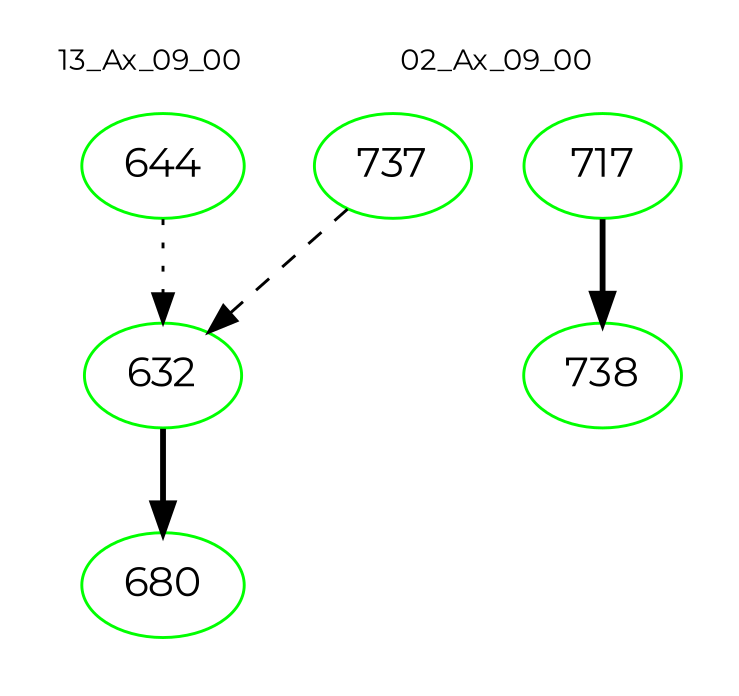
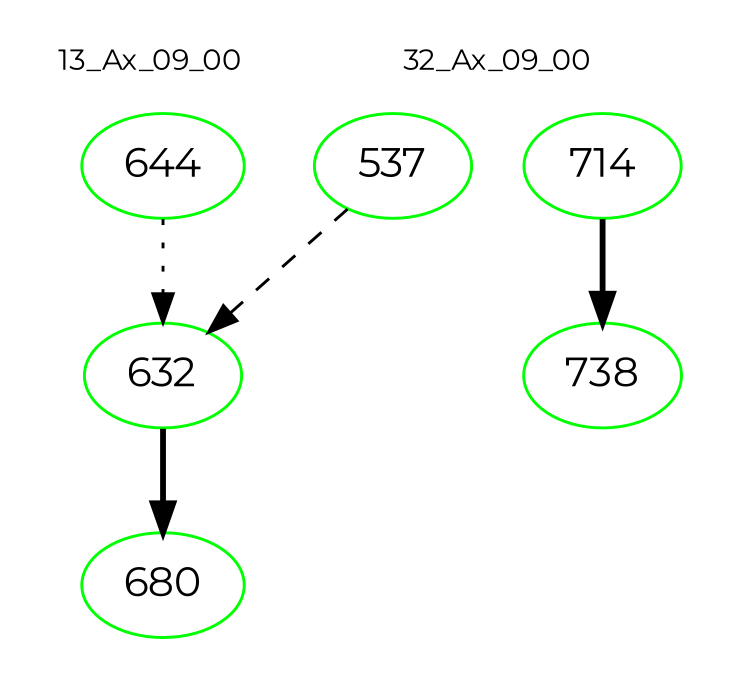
(498, 63) -> (498, 63)
(393, 166) -> (393, 166)
(603, 166) -> (603, 166)
